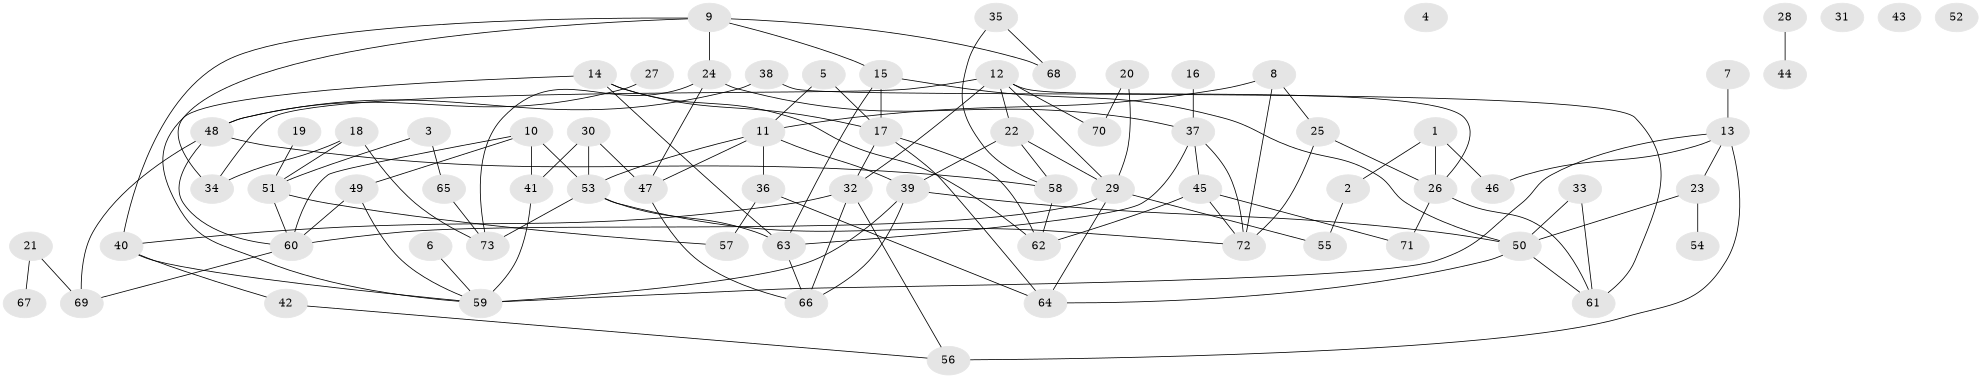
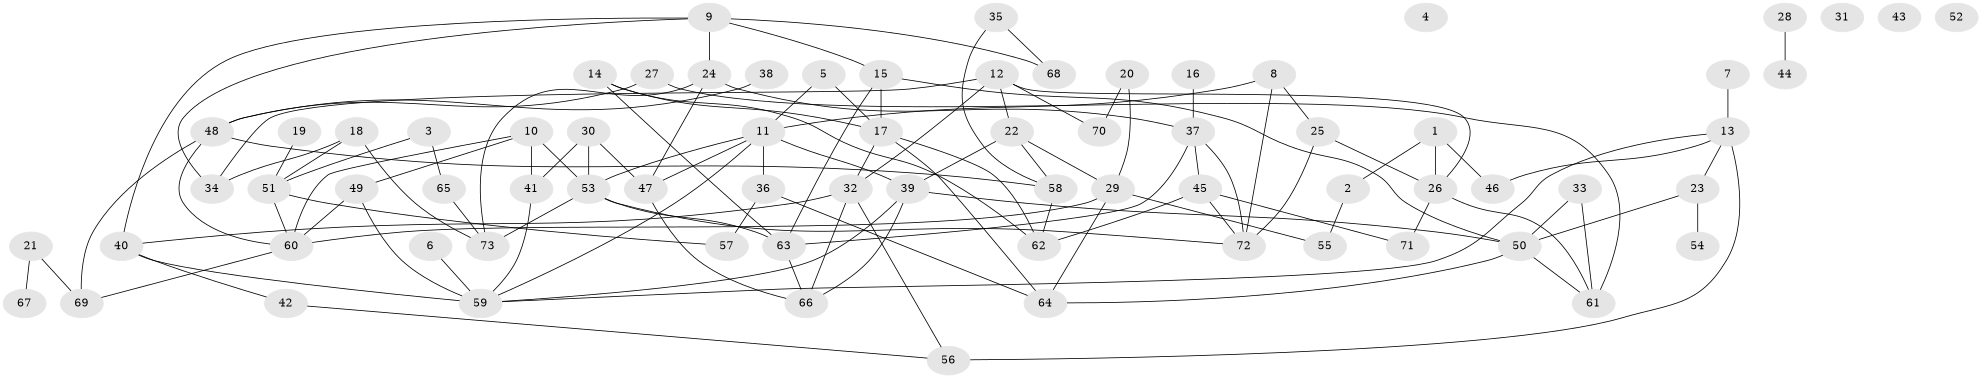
(1413, 98) -> (1207, 104)
(1055, 132) -> none
(169, 137) -> (624, 233)
